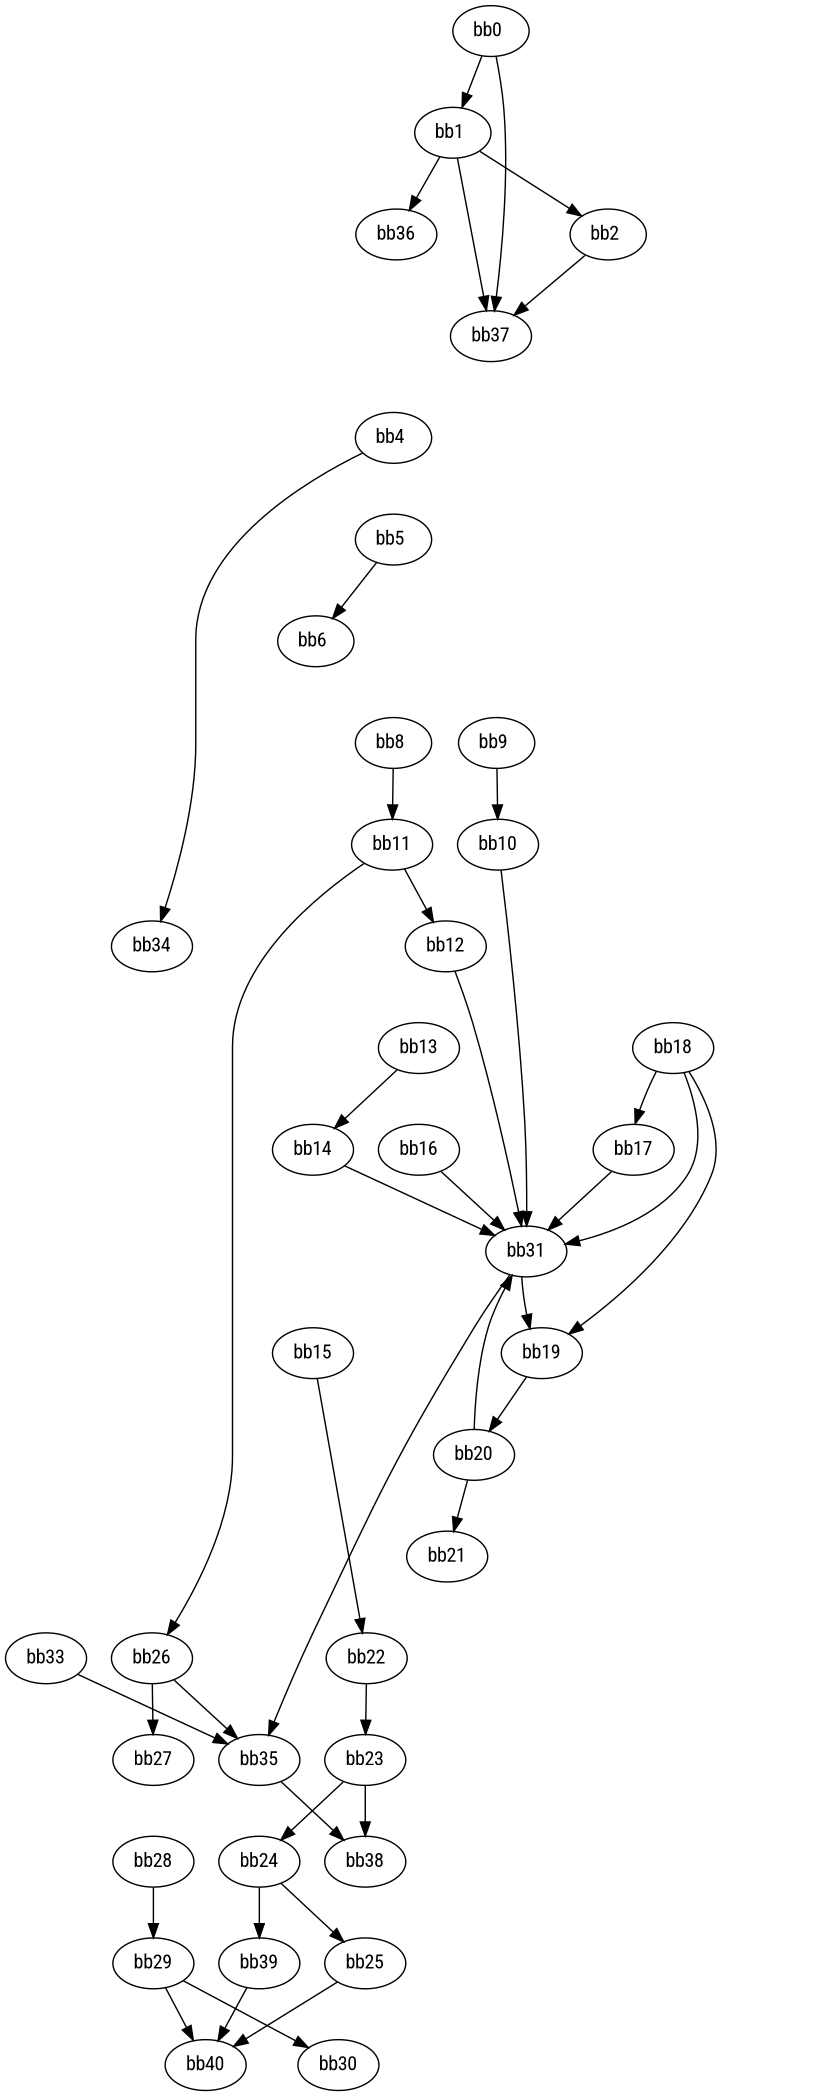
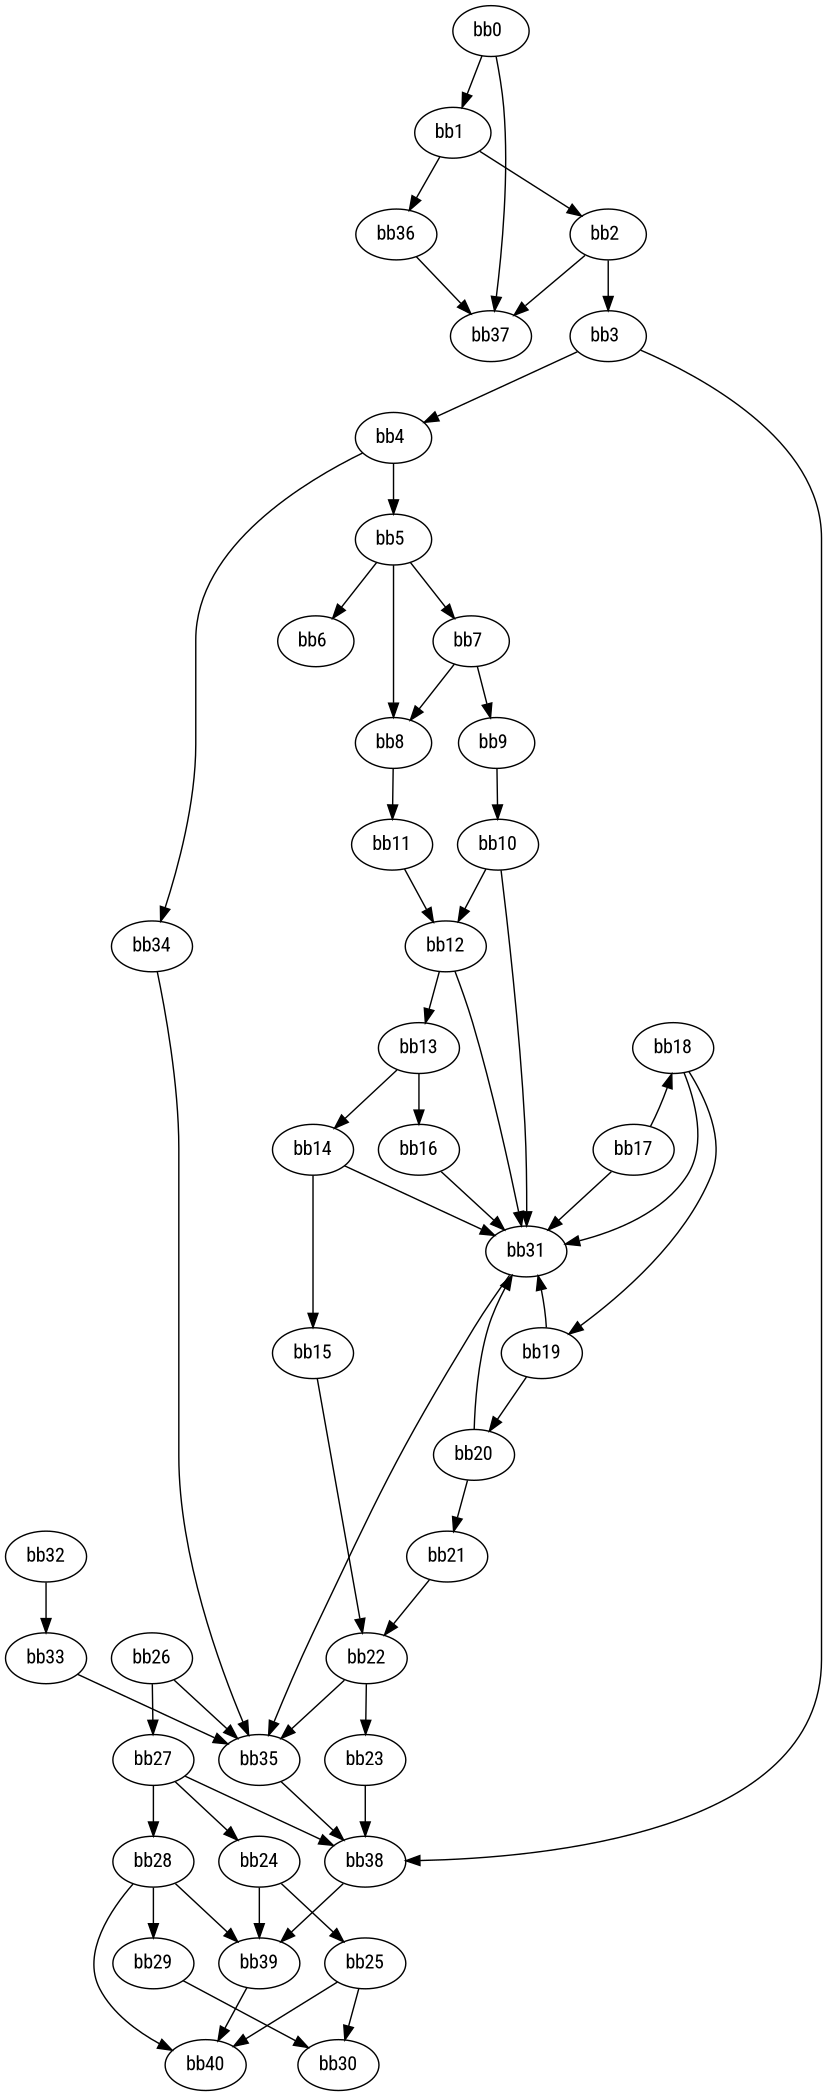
(471, 227) -> (439, 280)
none -> (608, 336)
none -> (394, 482)
none -> (394, 634)
none -> (471, 641)
none -> (475, 889)
none -> (434, 990)
(647, 1091) -> (660, 1107)
none -> (419, 1092)
(232, 1223) -> none
none -> (313, 1244)
(524, 1296) -> (545, 1309)
none -> (179, 1351)
none -> (46, 1557)
none -> (411, 1602)
none -> (318, 1704)
none -> (153, 1804)
(319, 1805) -> (201, 1806)
none -> (253, 1808)
none -> (319, 1907)
none -> (201, 1908)
none -> (354, 2007)
(176, 2008) -> (95, 1973)
